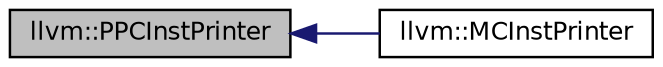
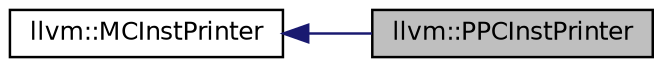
(348, 34) -> (340, 34)
